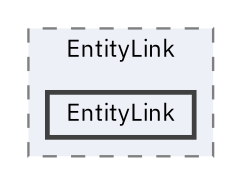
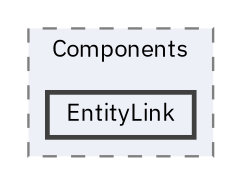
(121, 51) -> (121, 51)
